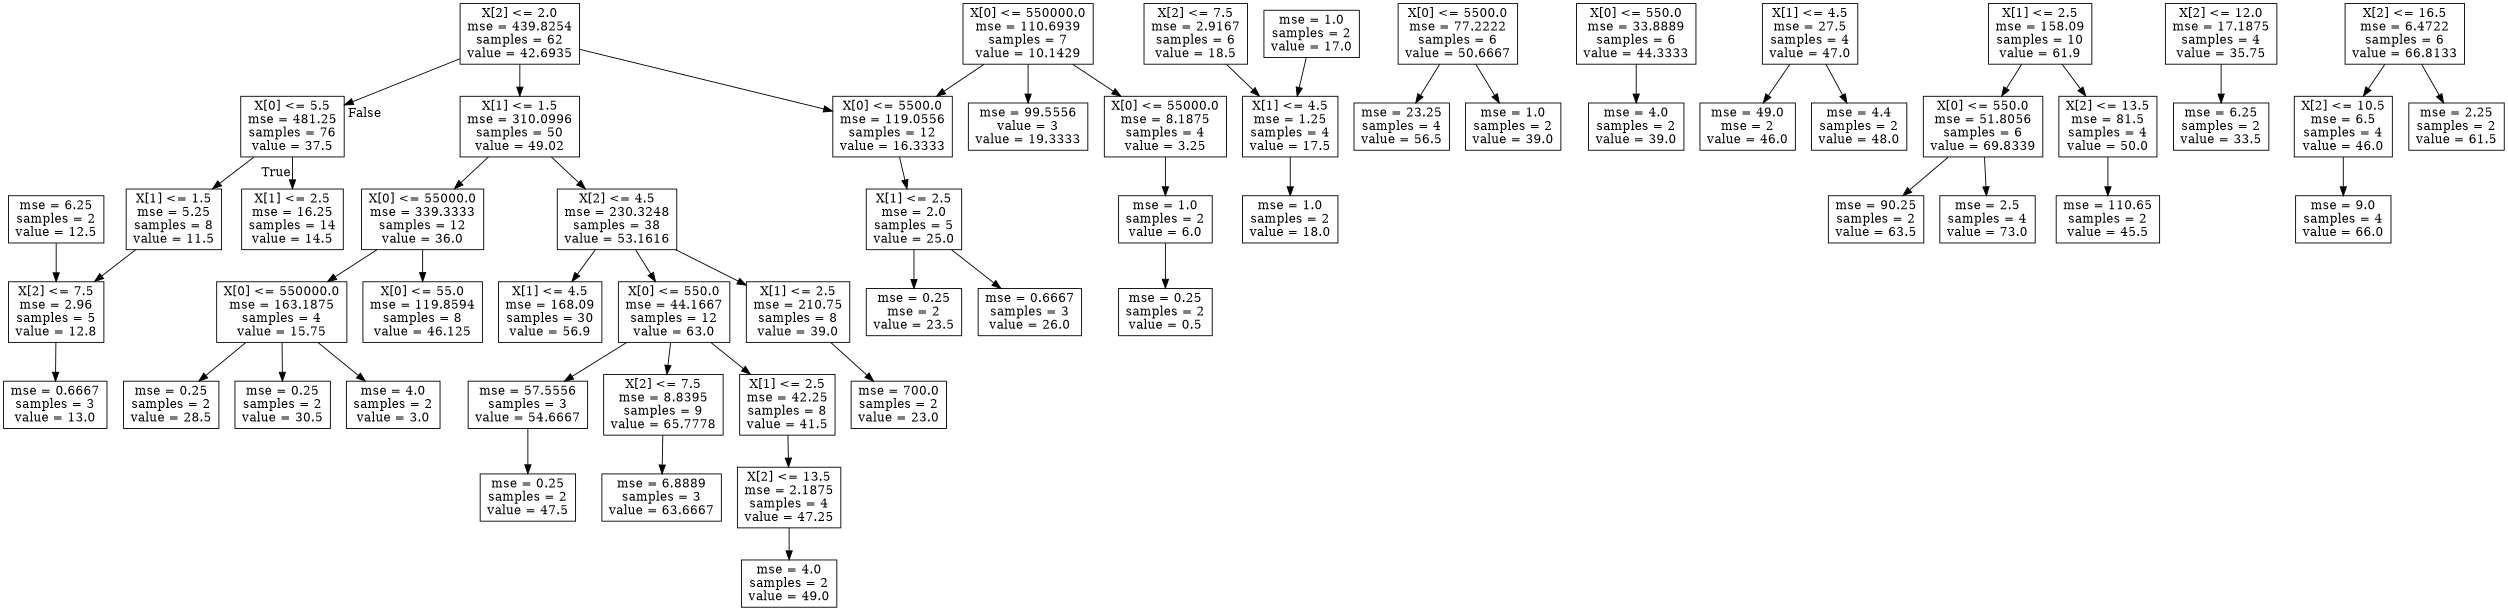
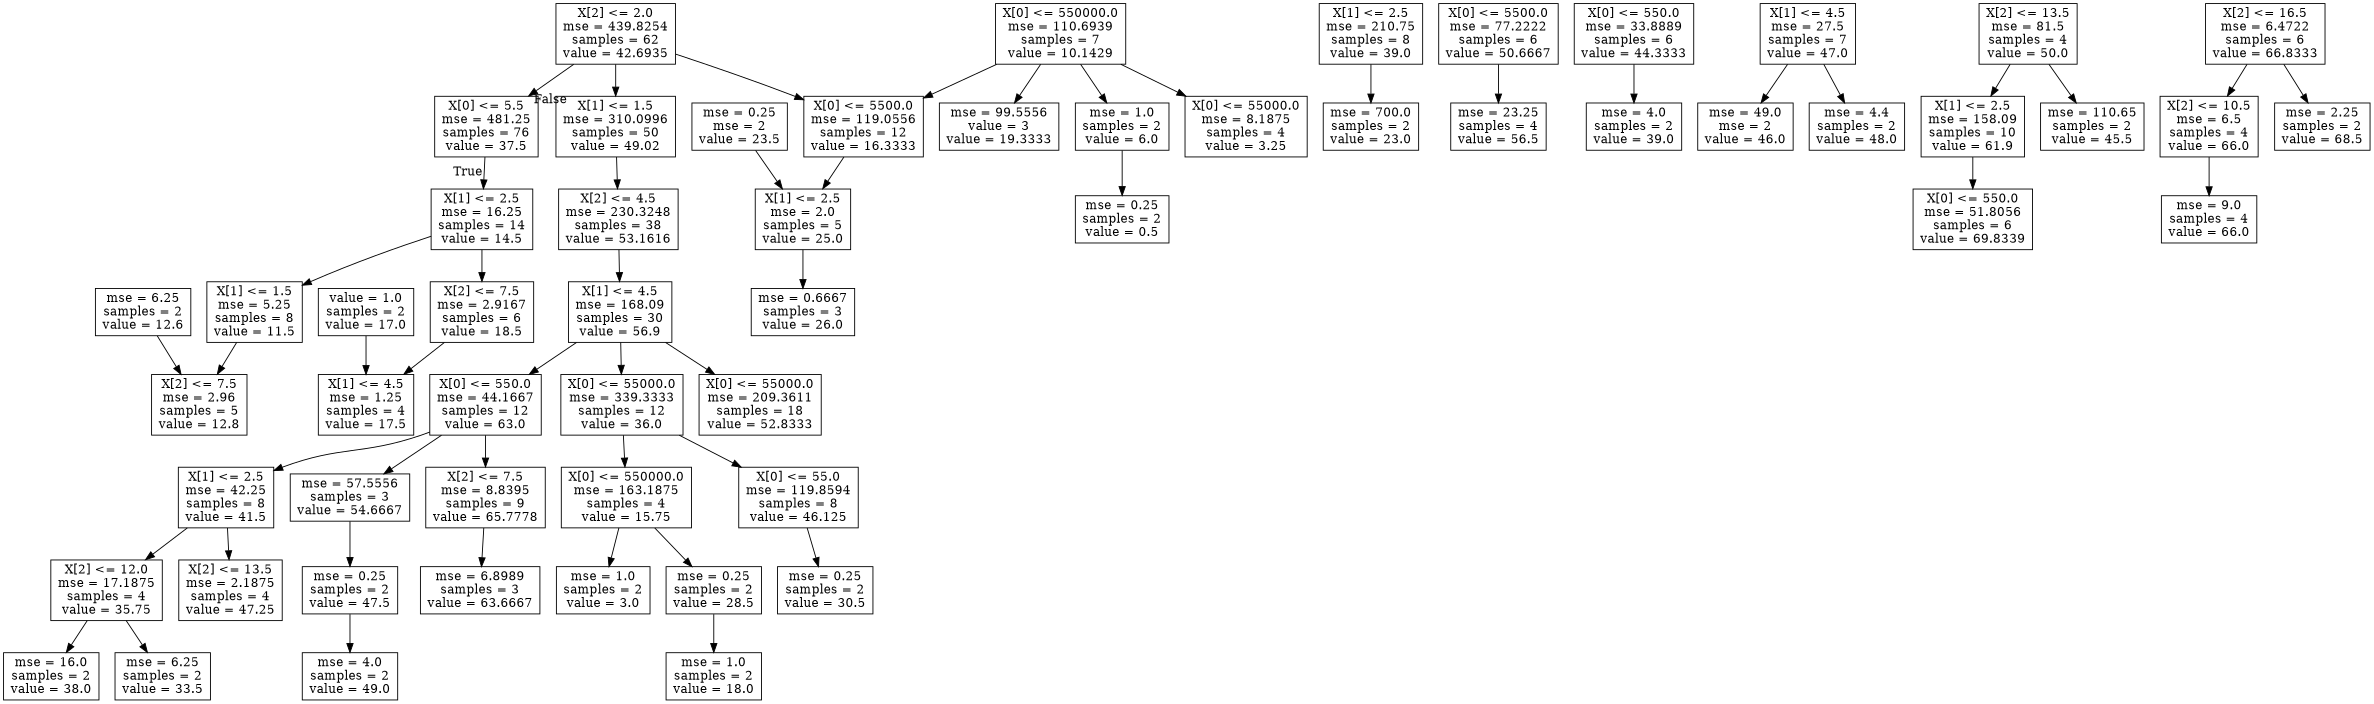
(1312, 34) -> (366, 312)
(1810, 34) -> (1808, 34)
(2405, 34) -> (2265, 34)
(2071, 77) -> (2003, 76)
(1513, 127) -> none
(2343, 127) -> (2209, 127)
(2457, 127) -> (2322, 127)
(237, 170) -> (370, 258)
(475, 170) -> (621, 354)
(1165, 172) -> (1091, 80)
(1290, 172) -> (714, 629)
(56, 219) -> (143, 312)
(1876, 219) -> none
(1988, 219) -> none
none -> (482, 261)
(643, 262) -> (557, 356)
(914, 264) -> (766, 166)
(707, 265) -> none
(282, 357) -> (812, 543)
(55, 405) -> none
(393, 405) -> (603, 590)
none -> (760, 405)
(662, 498) -> (480, 590)
(789, 539) -> (350, 629)
none -> (170, 541)
none -> (51, 676)
